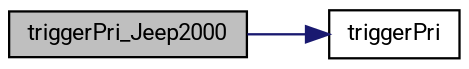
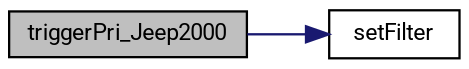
(394, 34) -> (394, 34)
